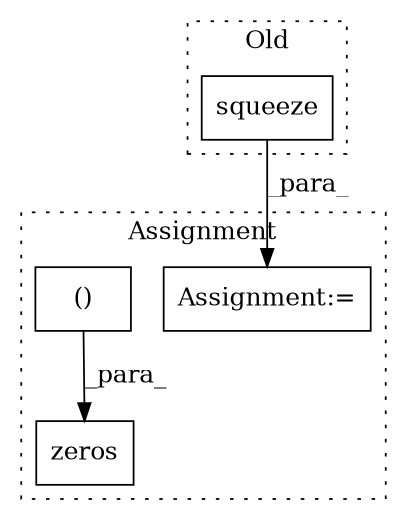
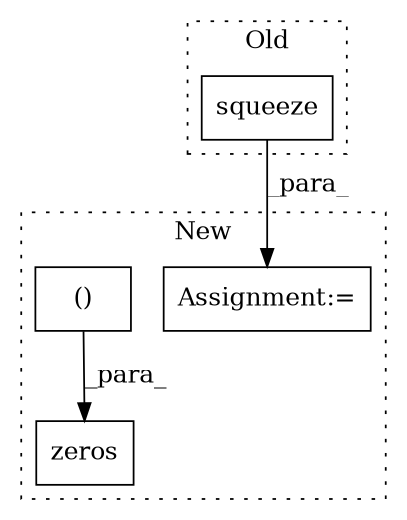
(203, 233) -> (203, 233)
